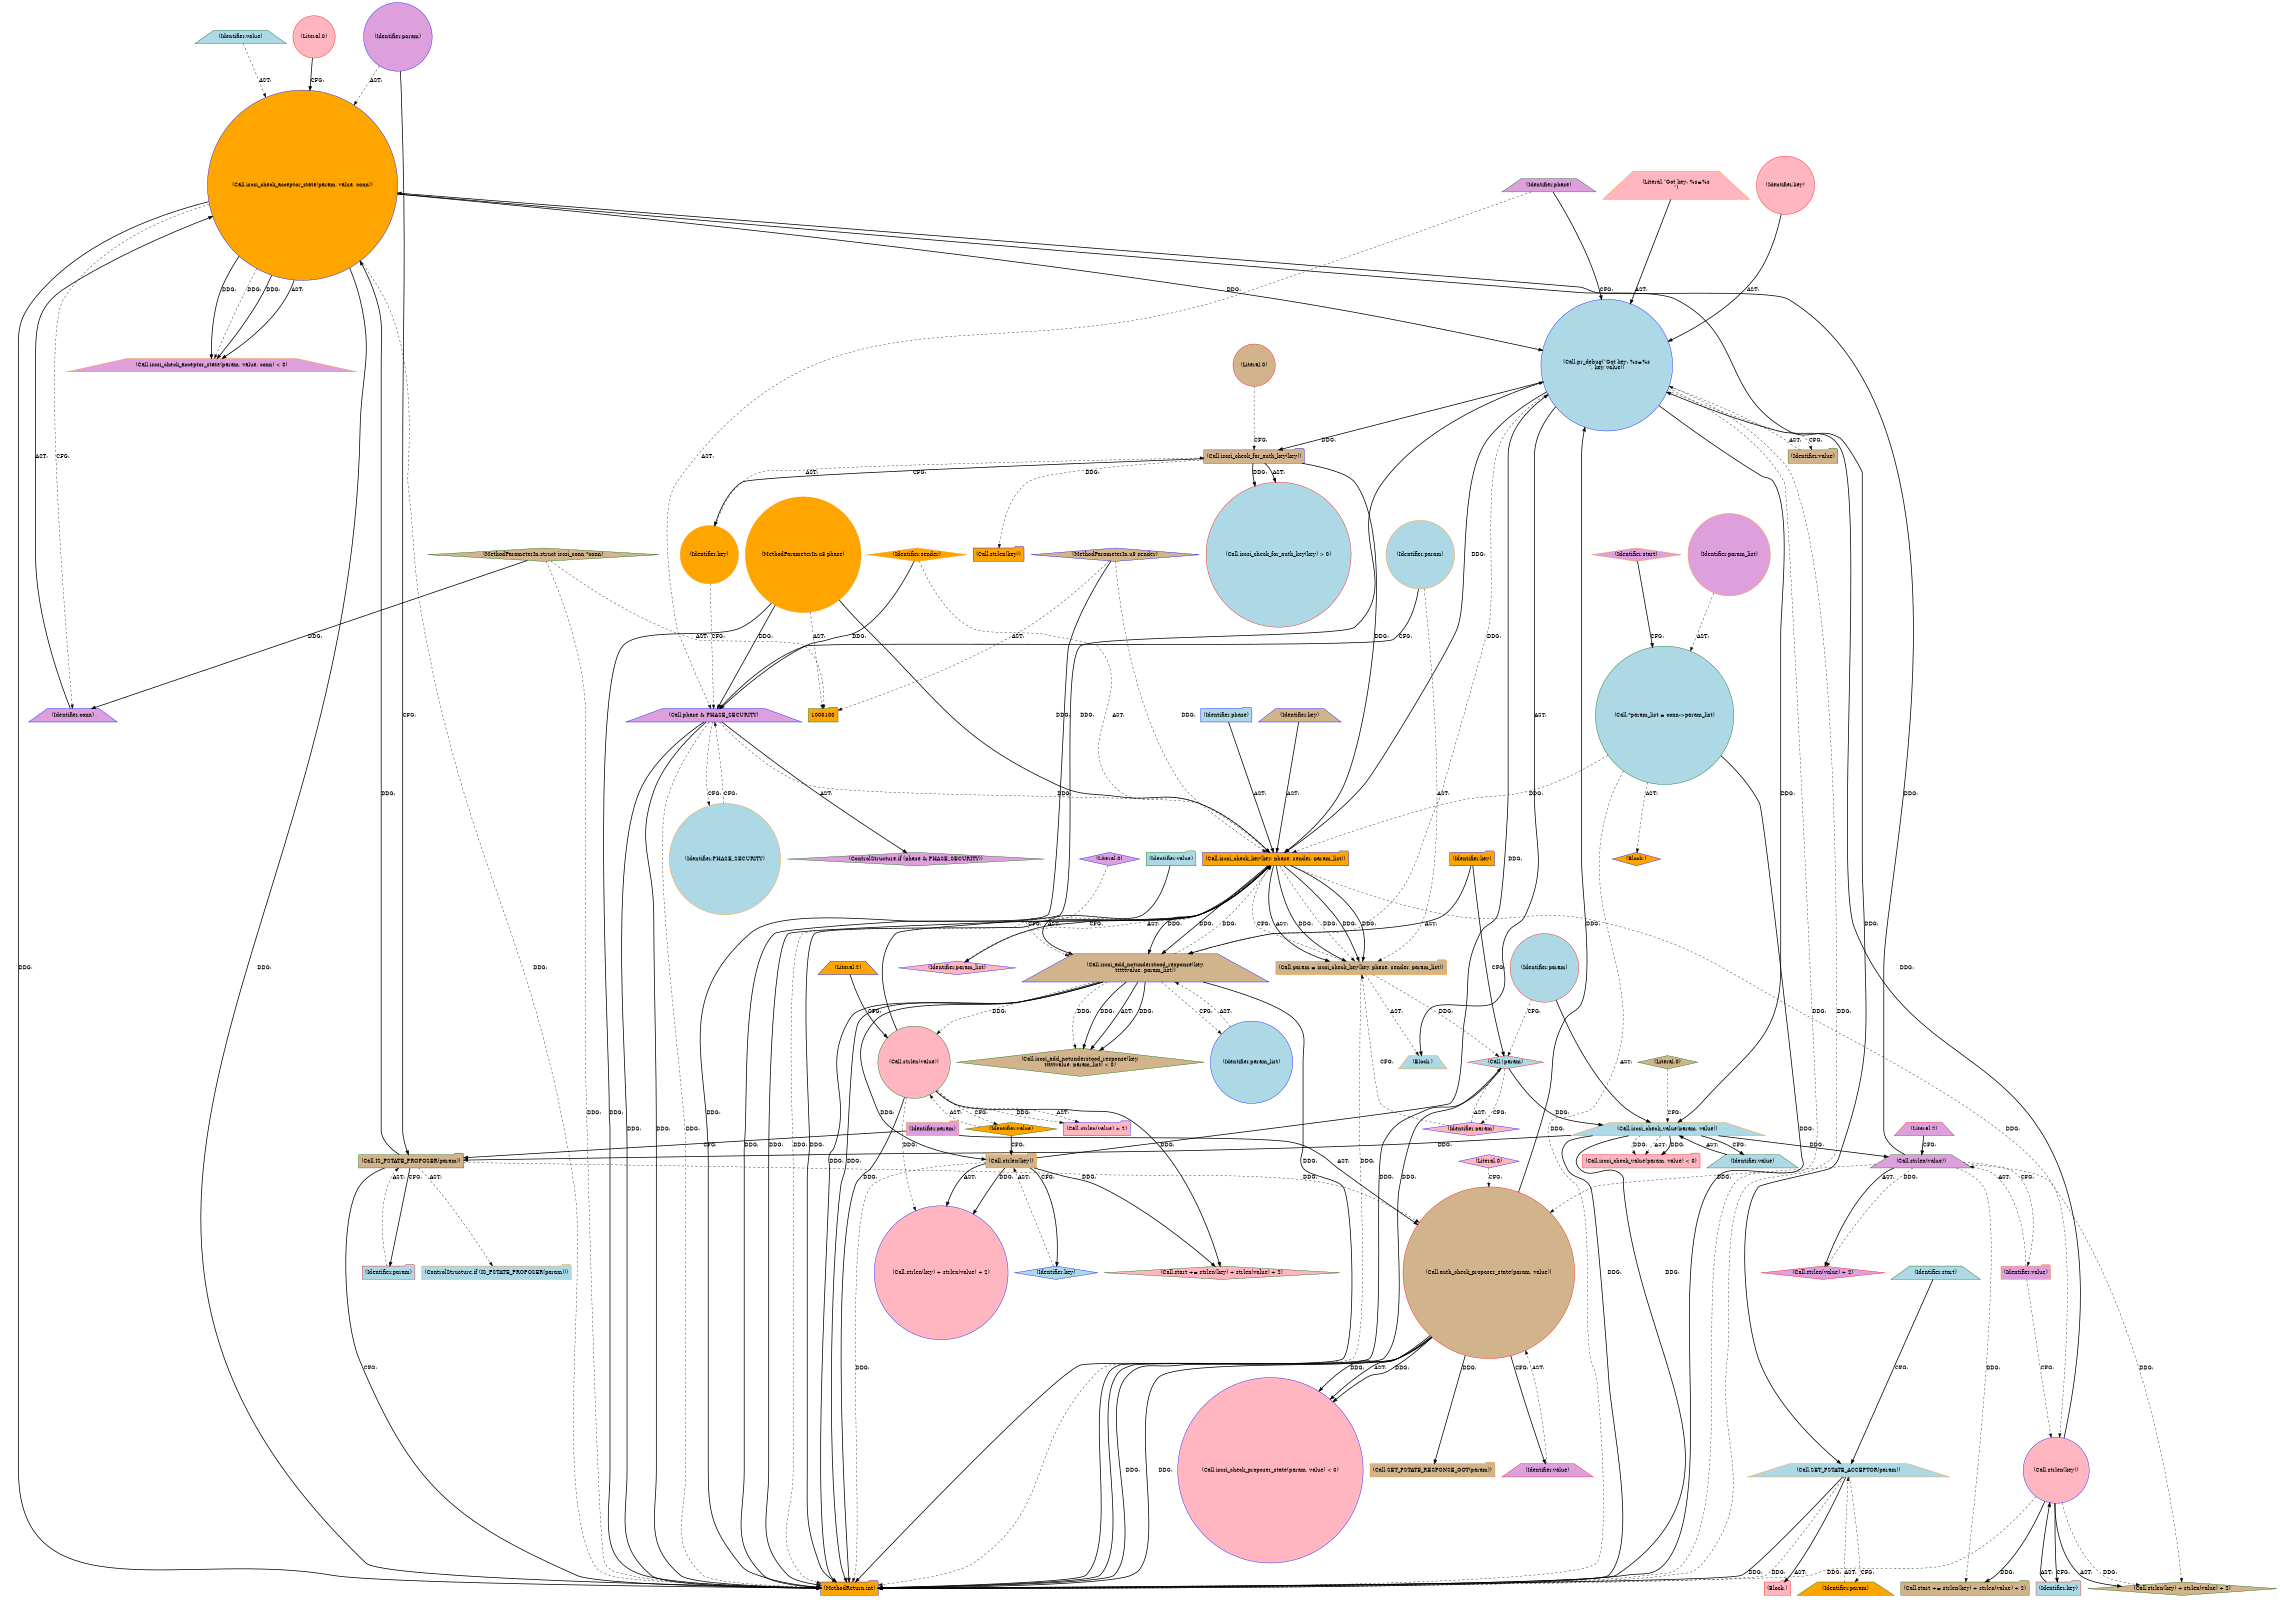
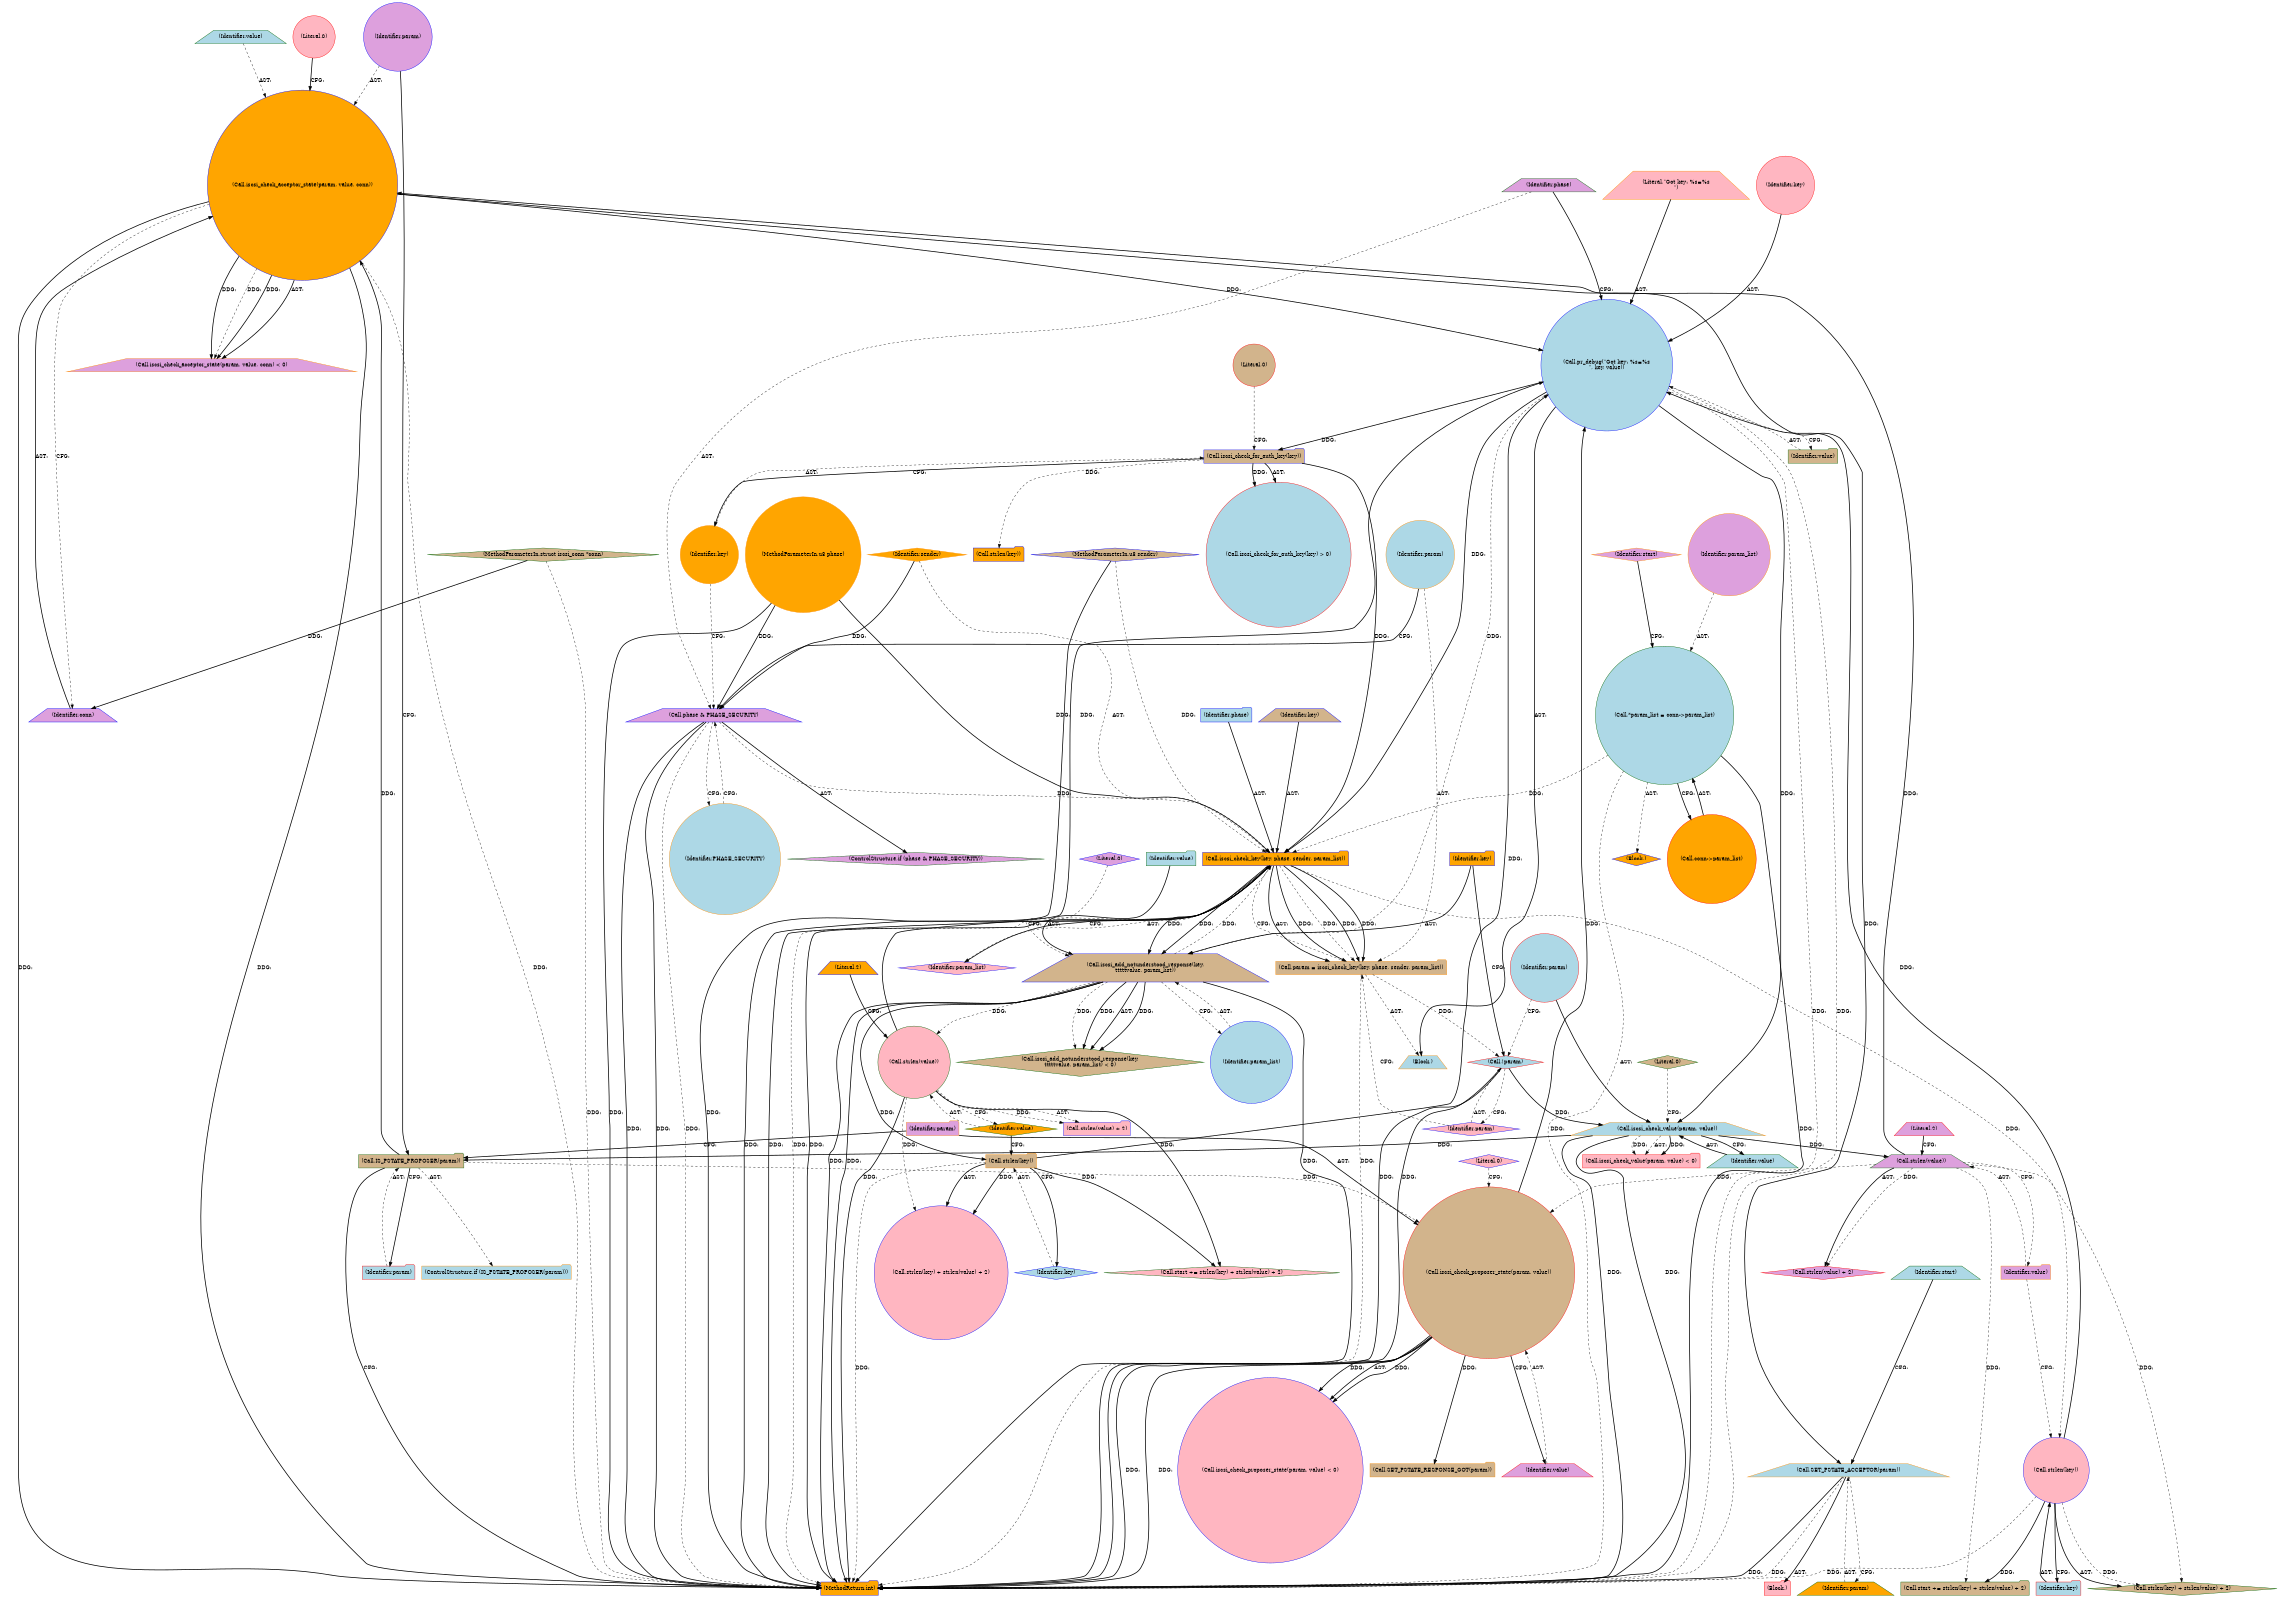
(823, 715) -> none
none -> (1712, 859)
(1489, 1273) -> (1489, 1273)
